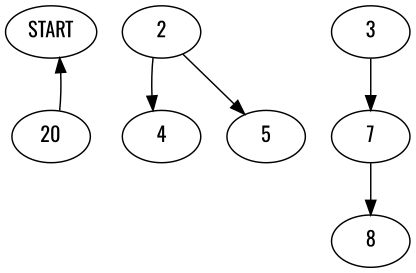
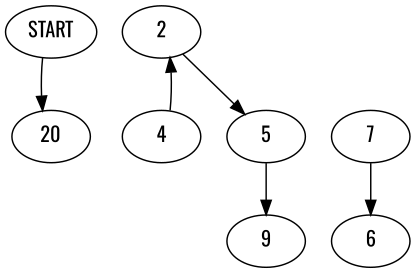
(371, 32) -> none
(152, 77) -> (171, 91)
(61, 92) -> (41, 77)
none -> (266, 241)
(371, 241) -> (371, 241)
